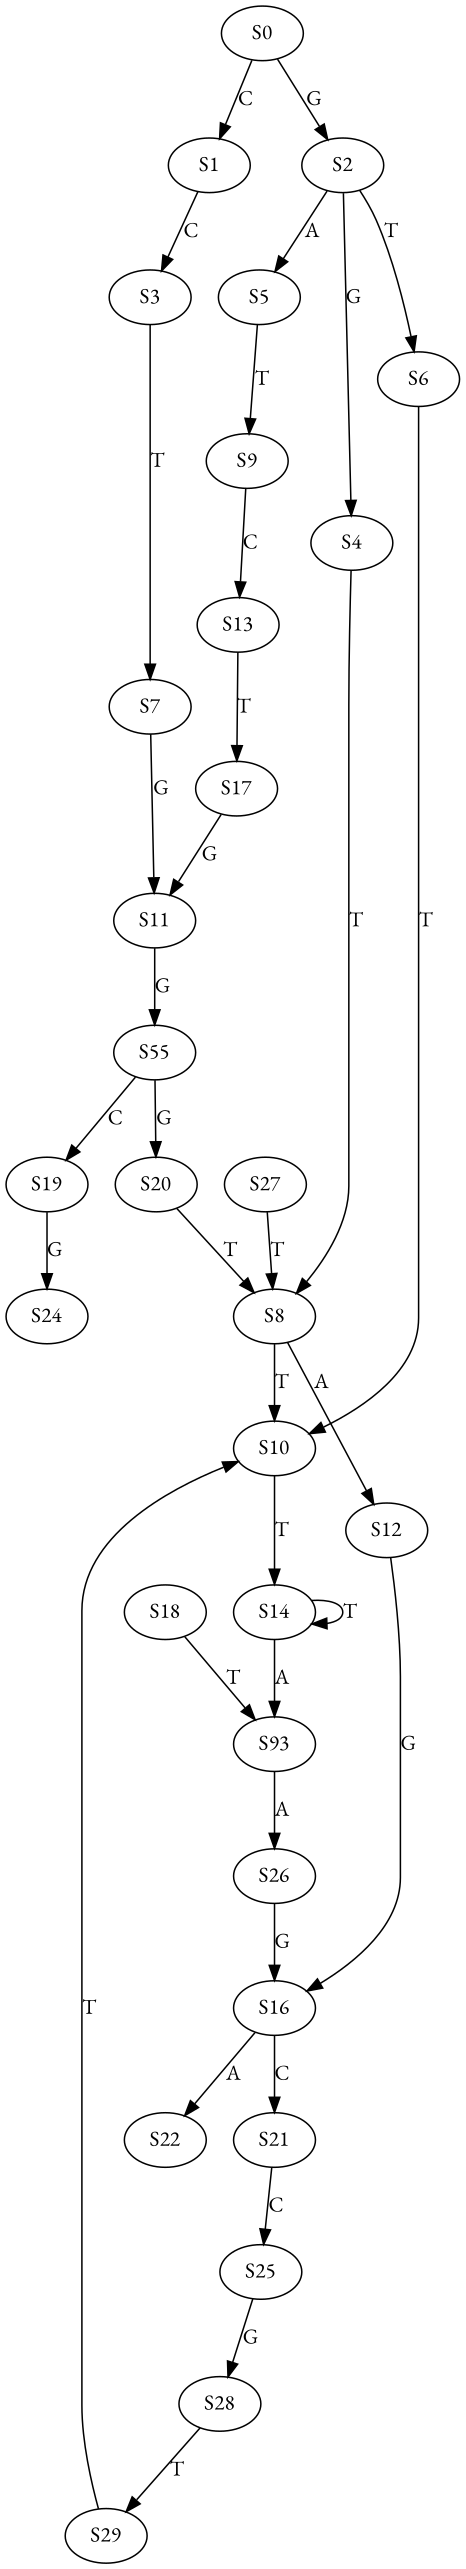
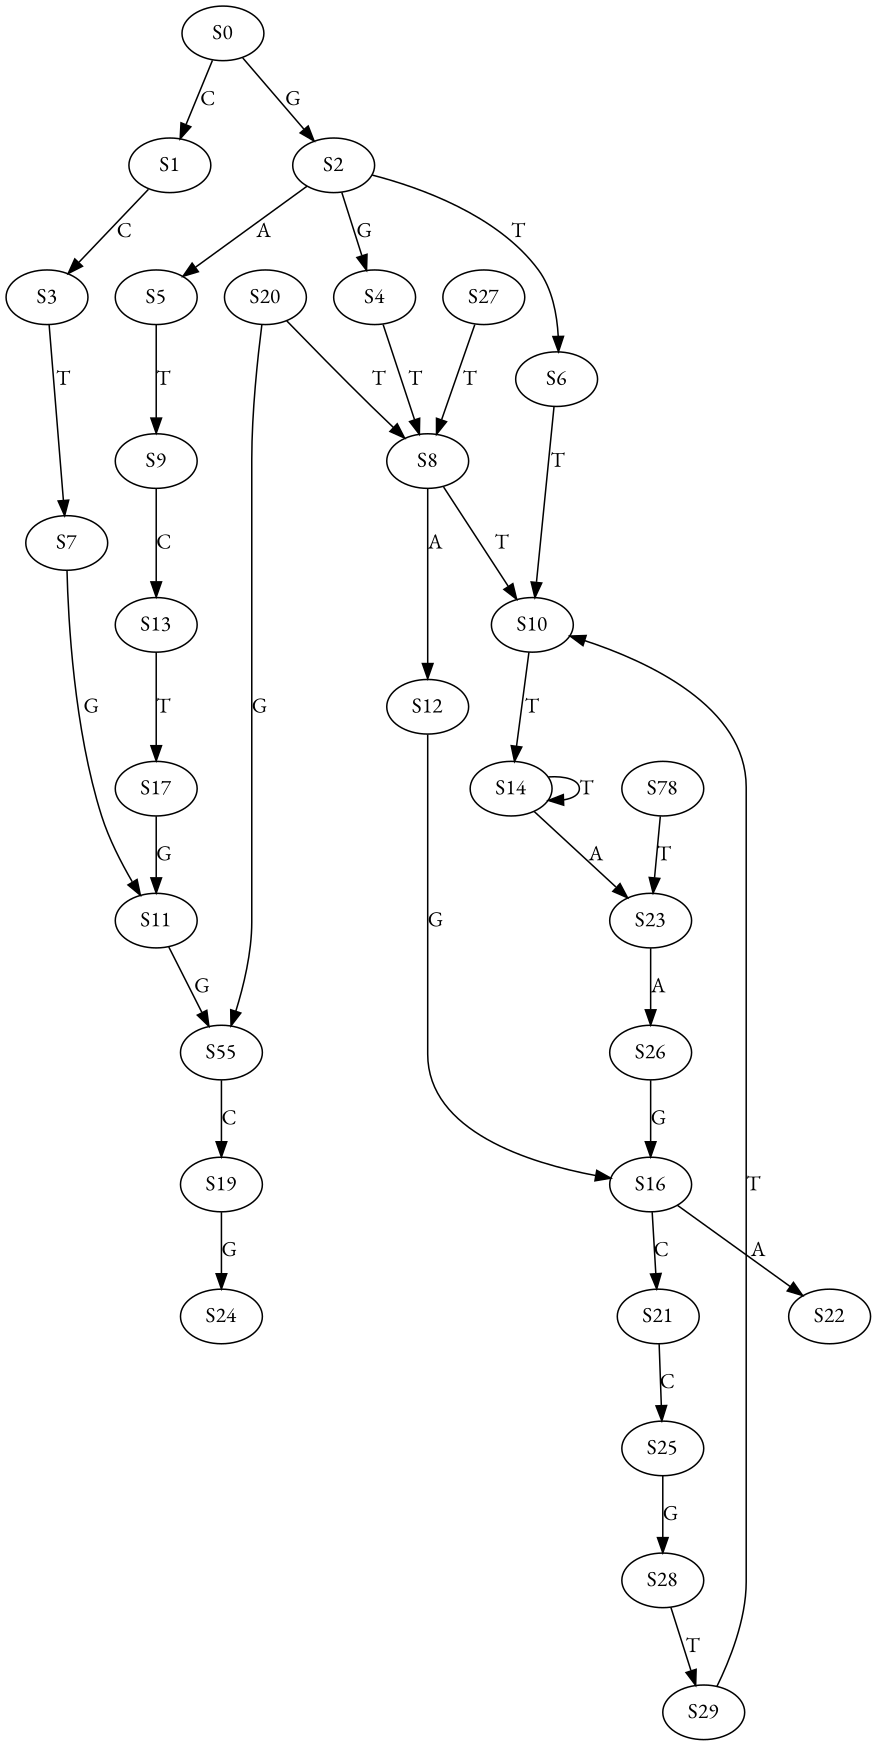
(155, 1111) -> (252, 669)
(165, 1612) -> (663, 789)
(275, 1744) -> (651, 921)
